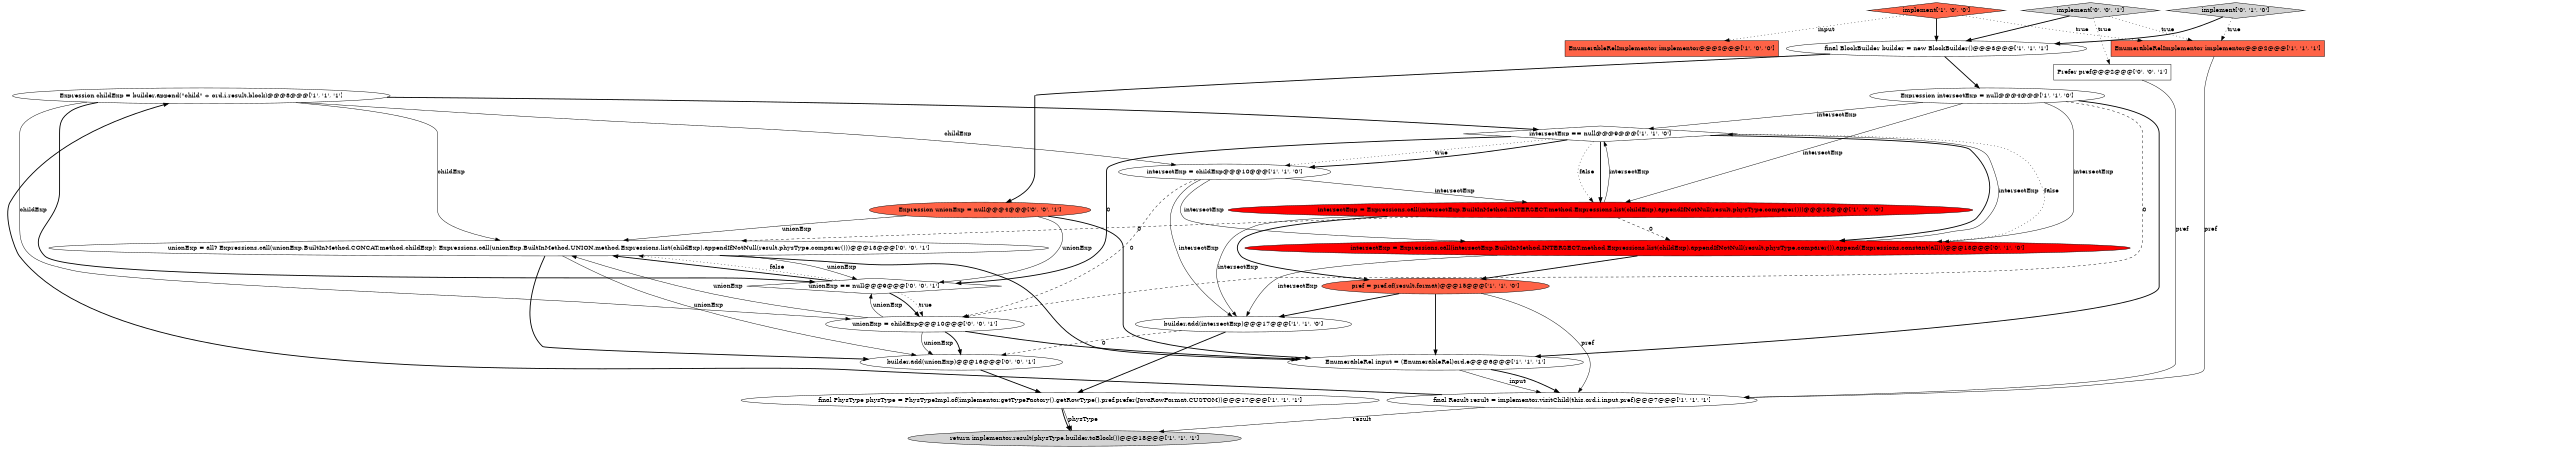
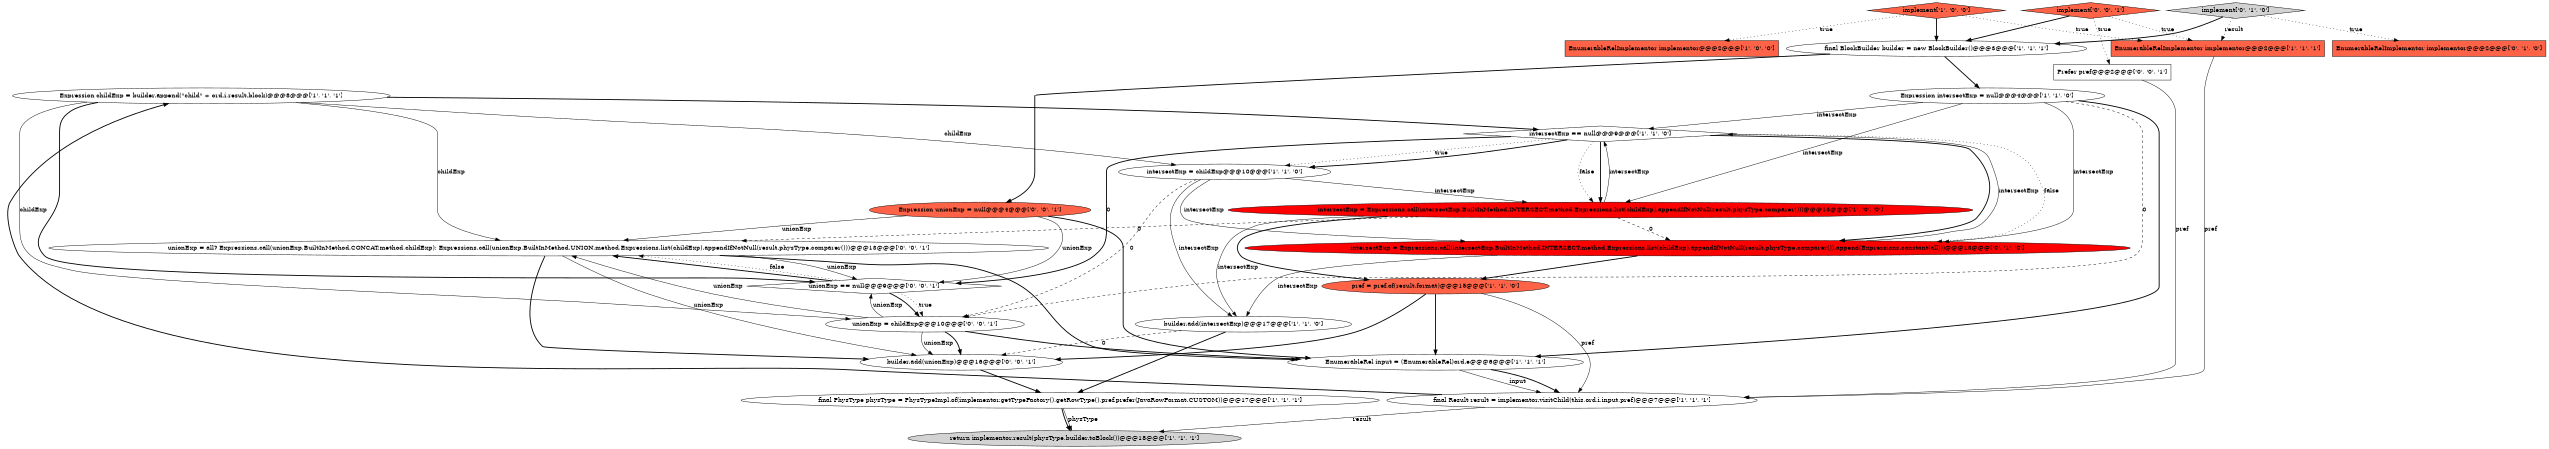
(2090, 10) -> (2090, 10)
(1826, 30) -> (1826, 30)
(2234, 30) -> (2234, 30)
none -> (2439, 49)
(1342, 305) -> (1249, 348)
